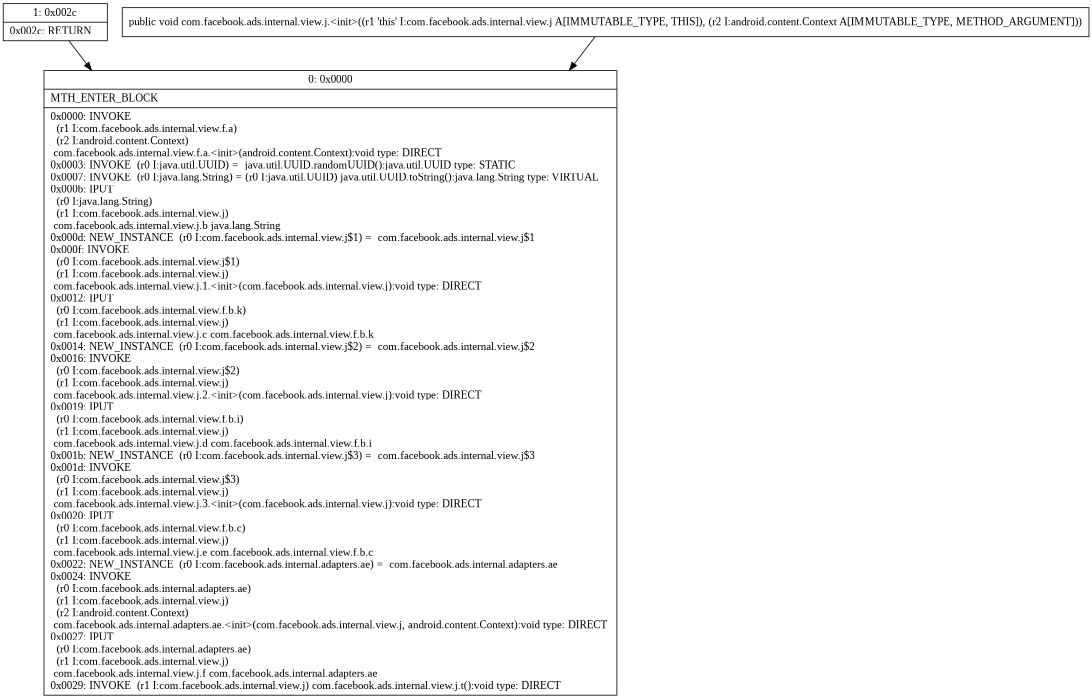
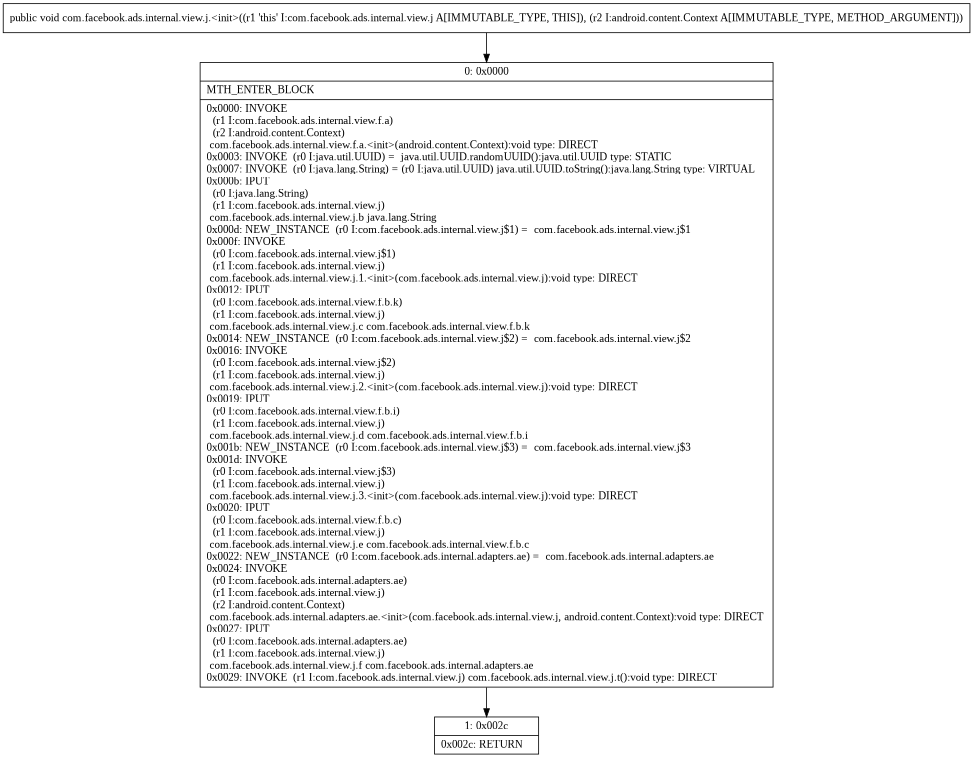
(78, 52) -> (487, 698)
